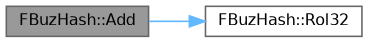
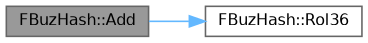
(284, 21) -> (284, 21)
